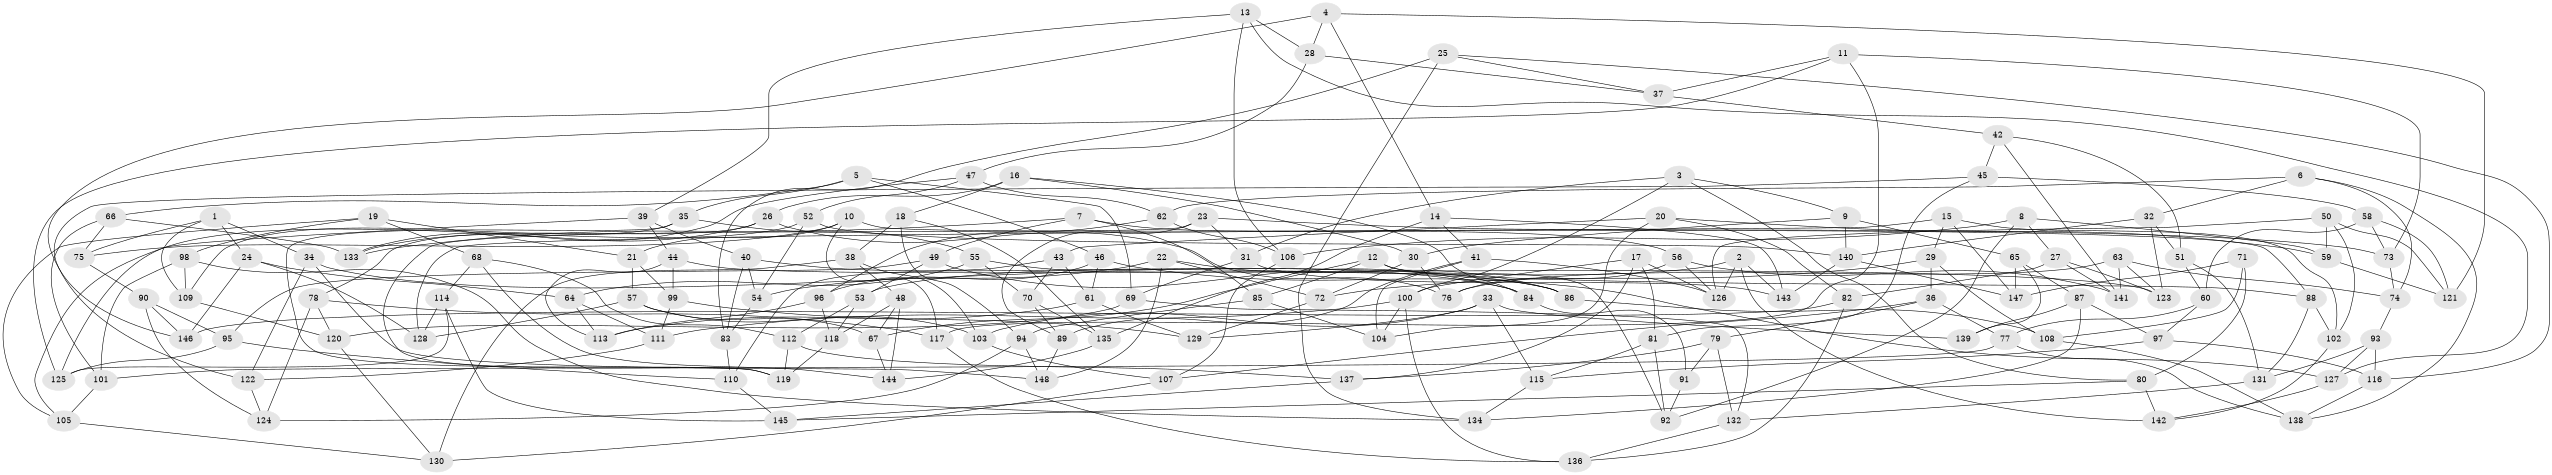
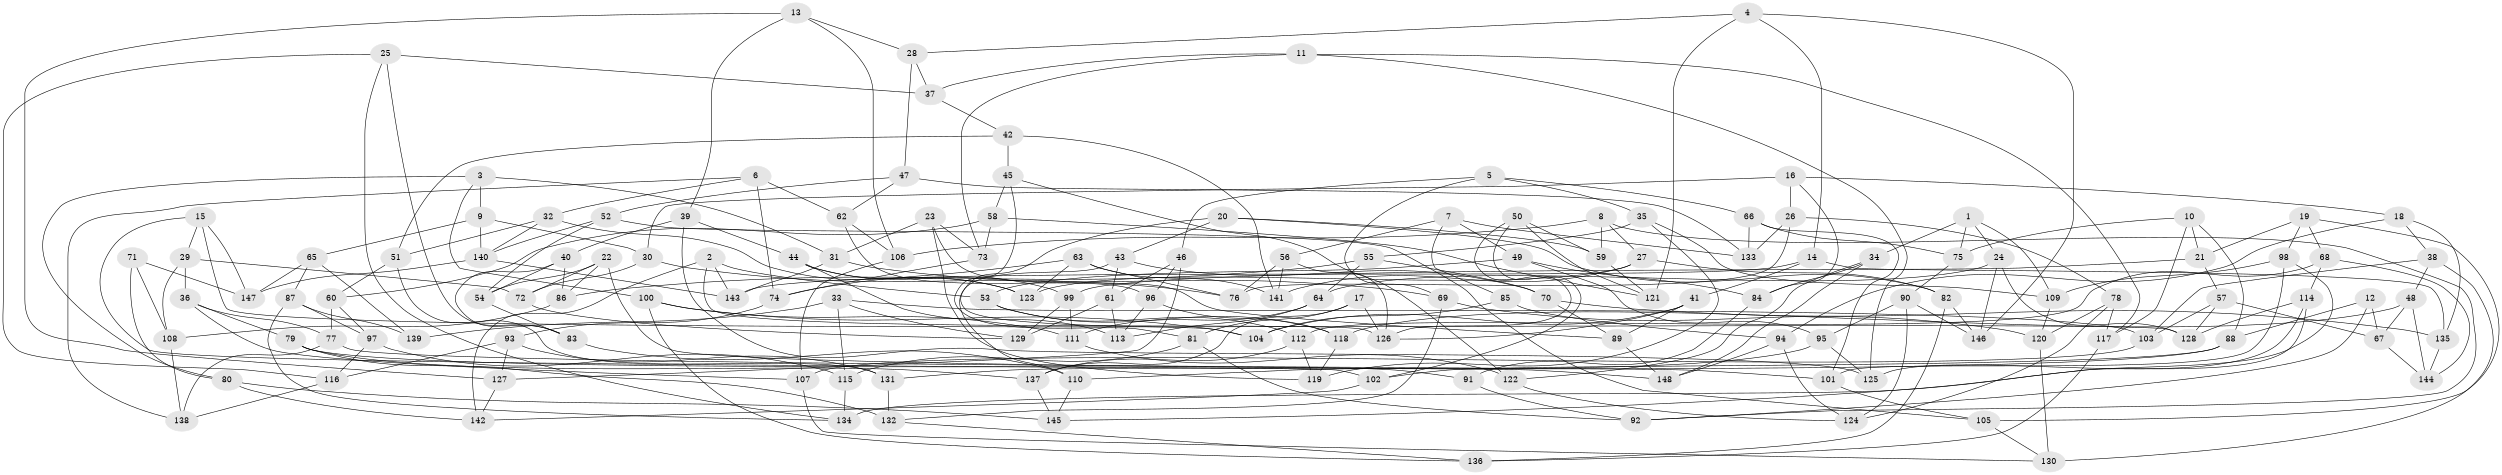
(1519, 274) -> none
(1296, 286) -> none
